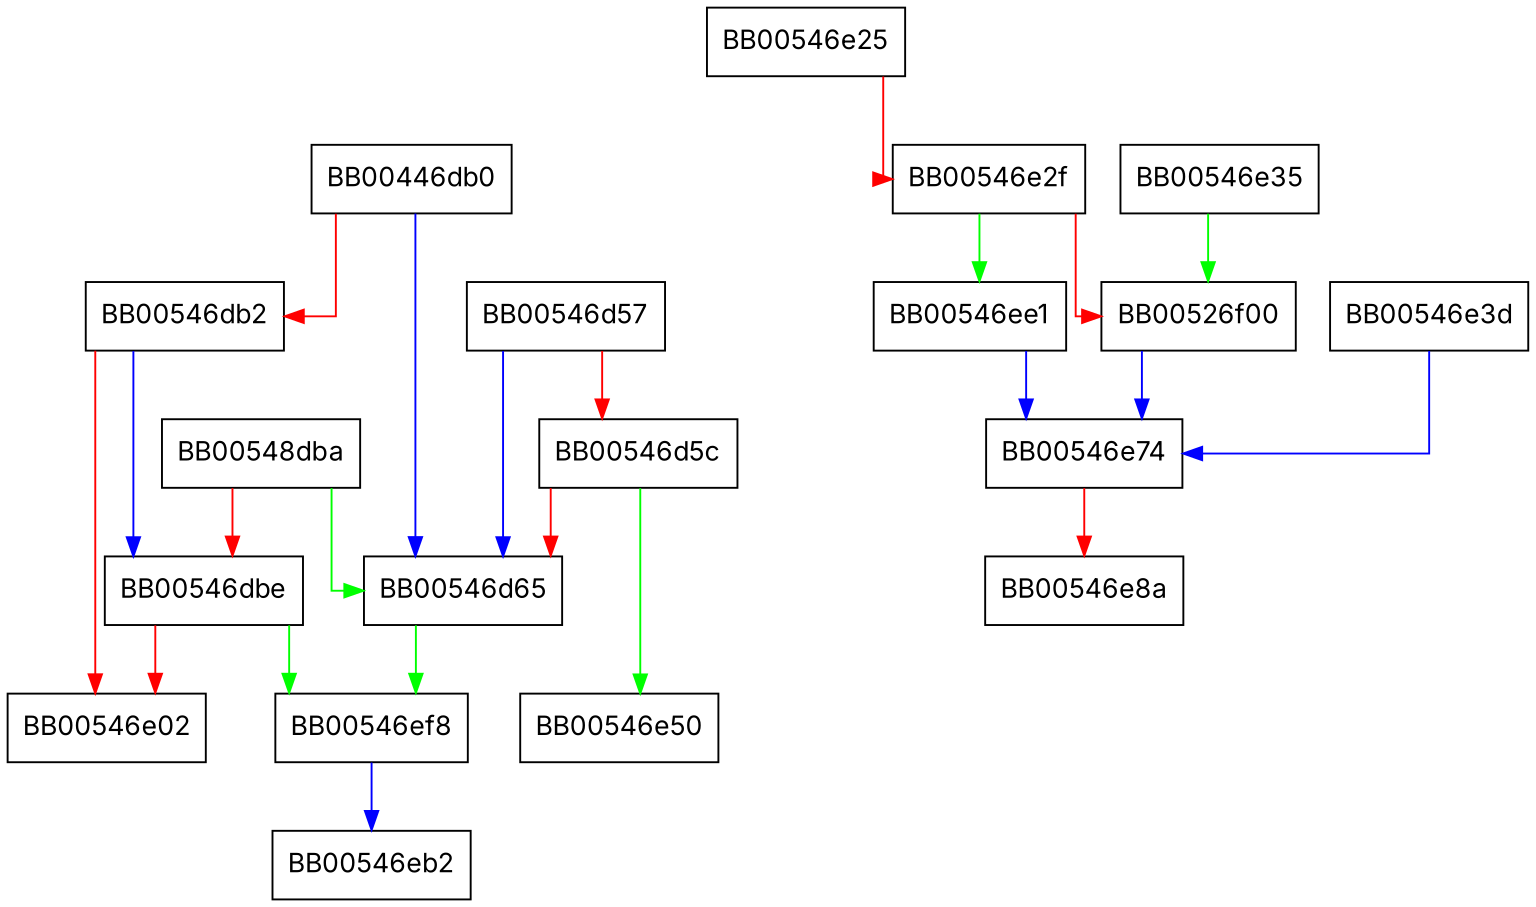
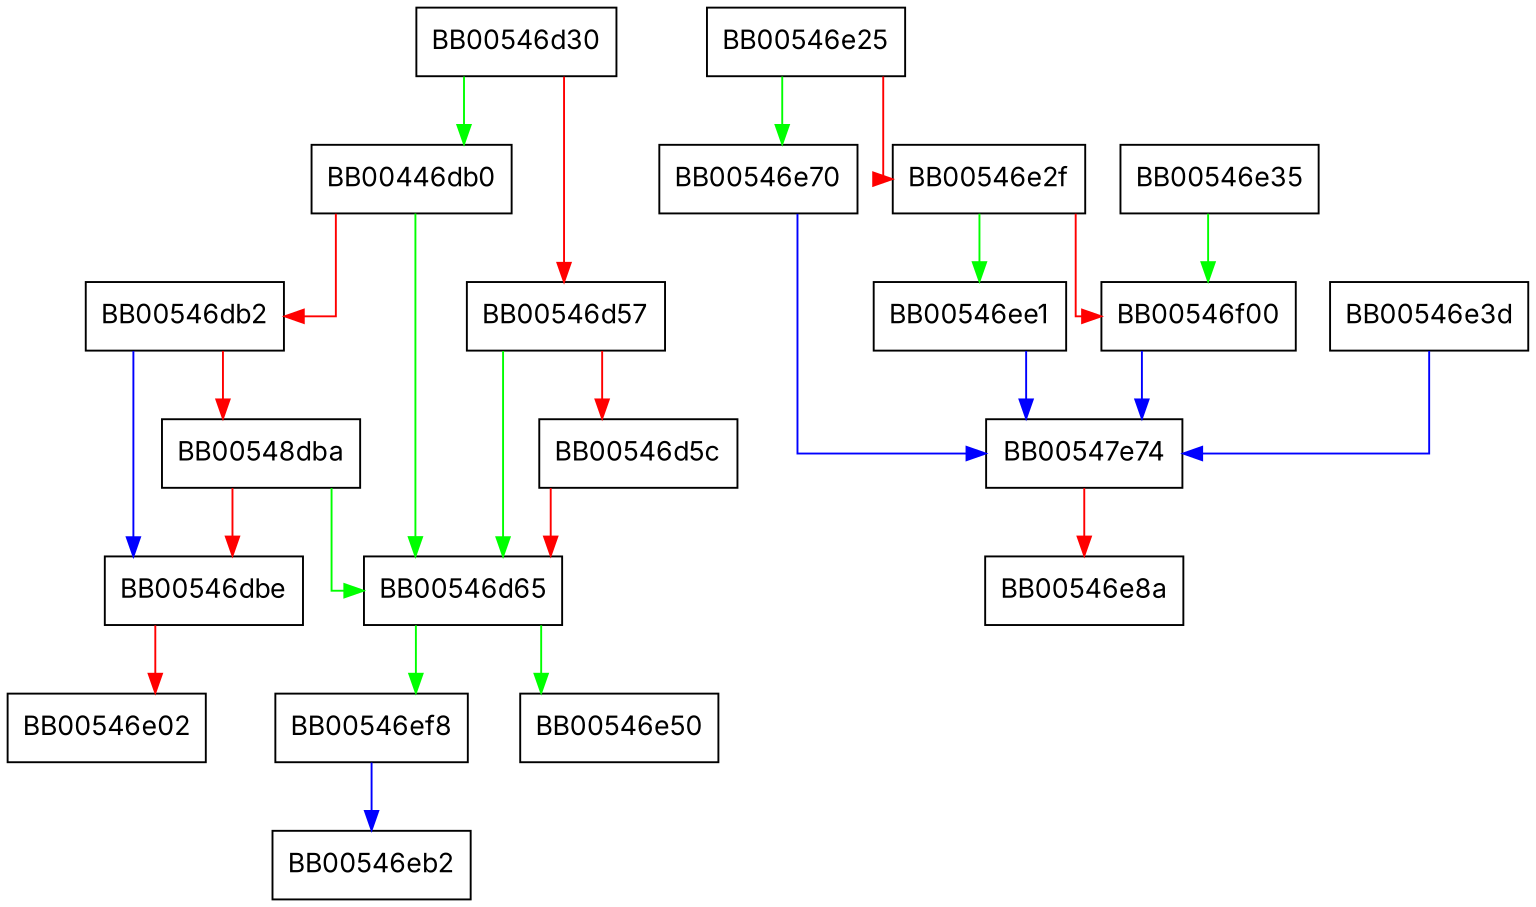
none -> (516, 42)
none -> (758, 179)
(1199, 316) -> (1199, 316)
(415, 375) -> (415, 375)
(503, 444) -> (503, 444)
(1084, 454) -> (1084, 454)
(95, 512) -> (223, 375)
(640, 581) -> (541, 650)
(289, 650) -> none
